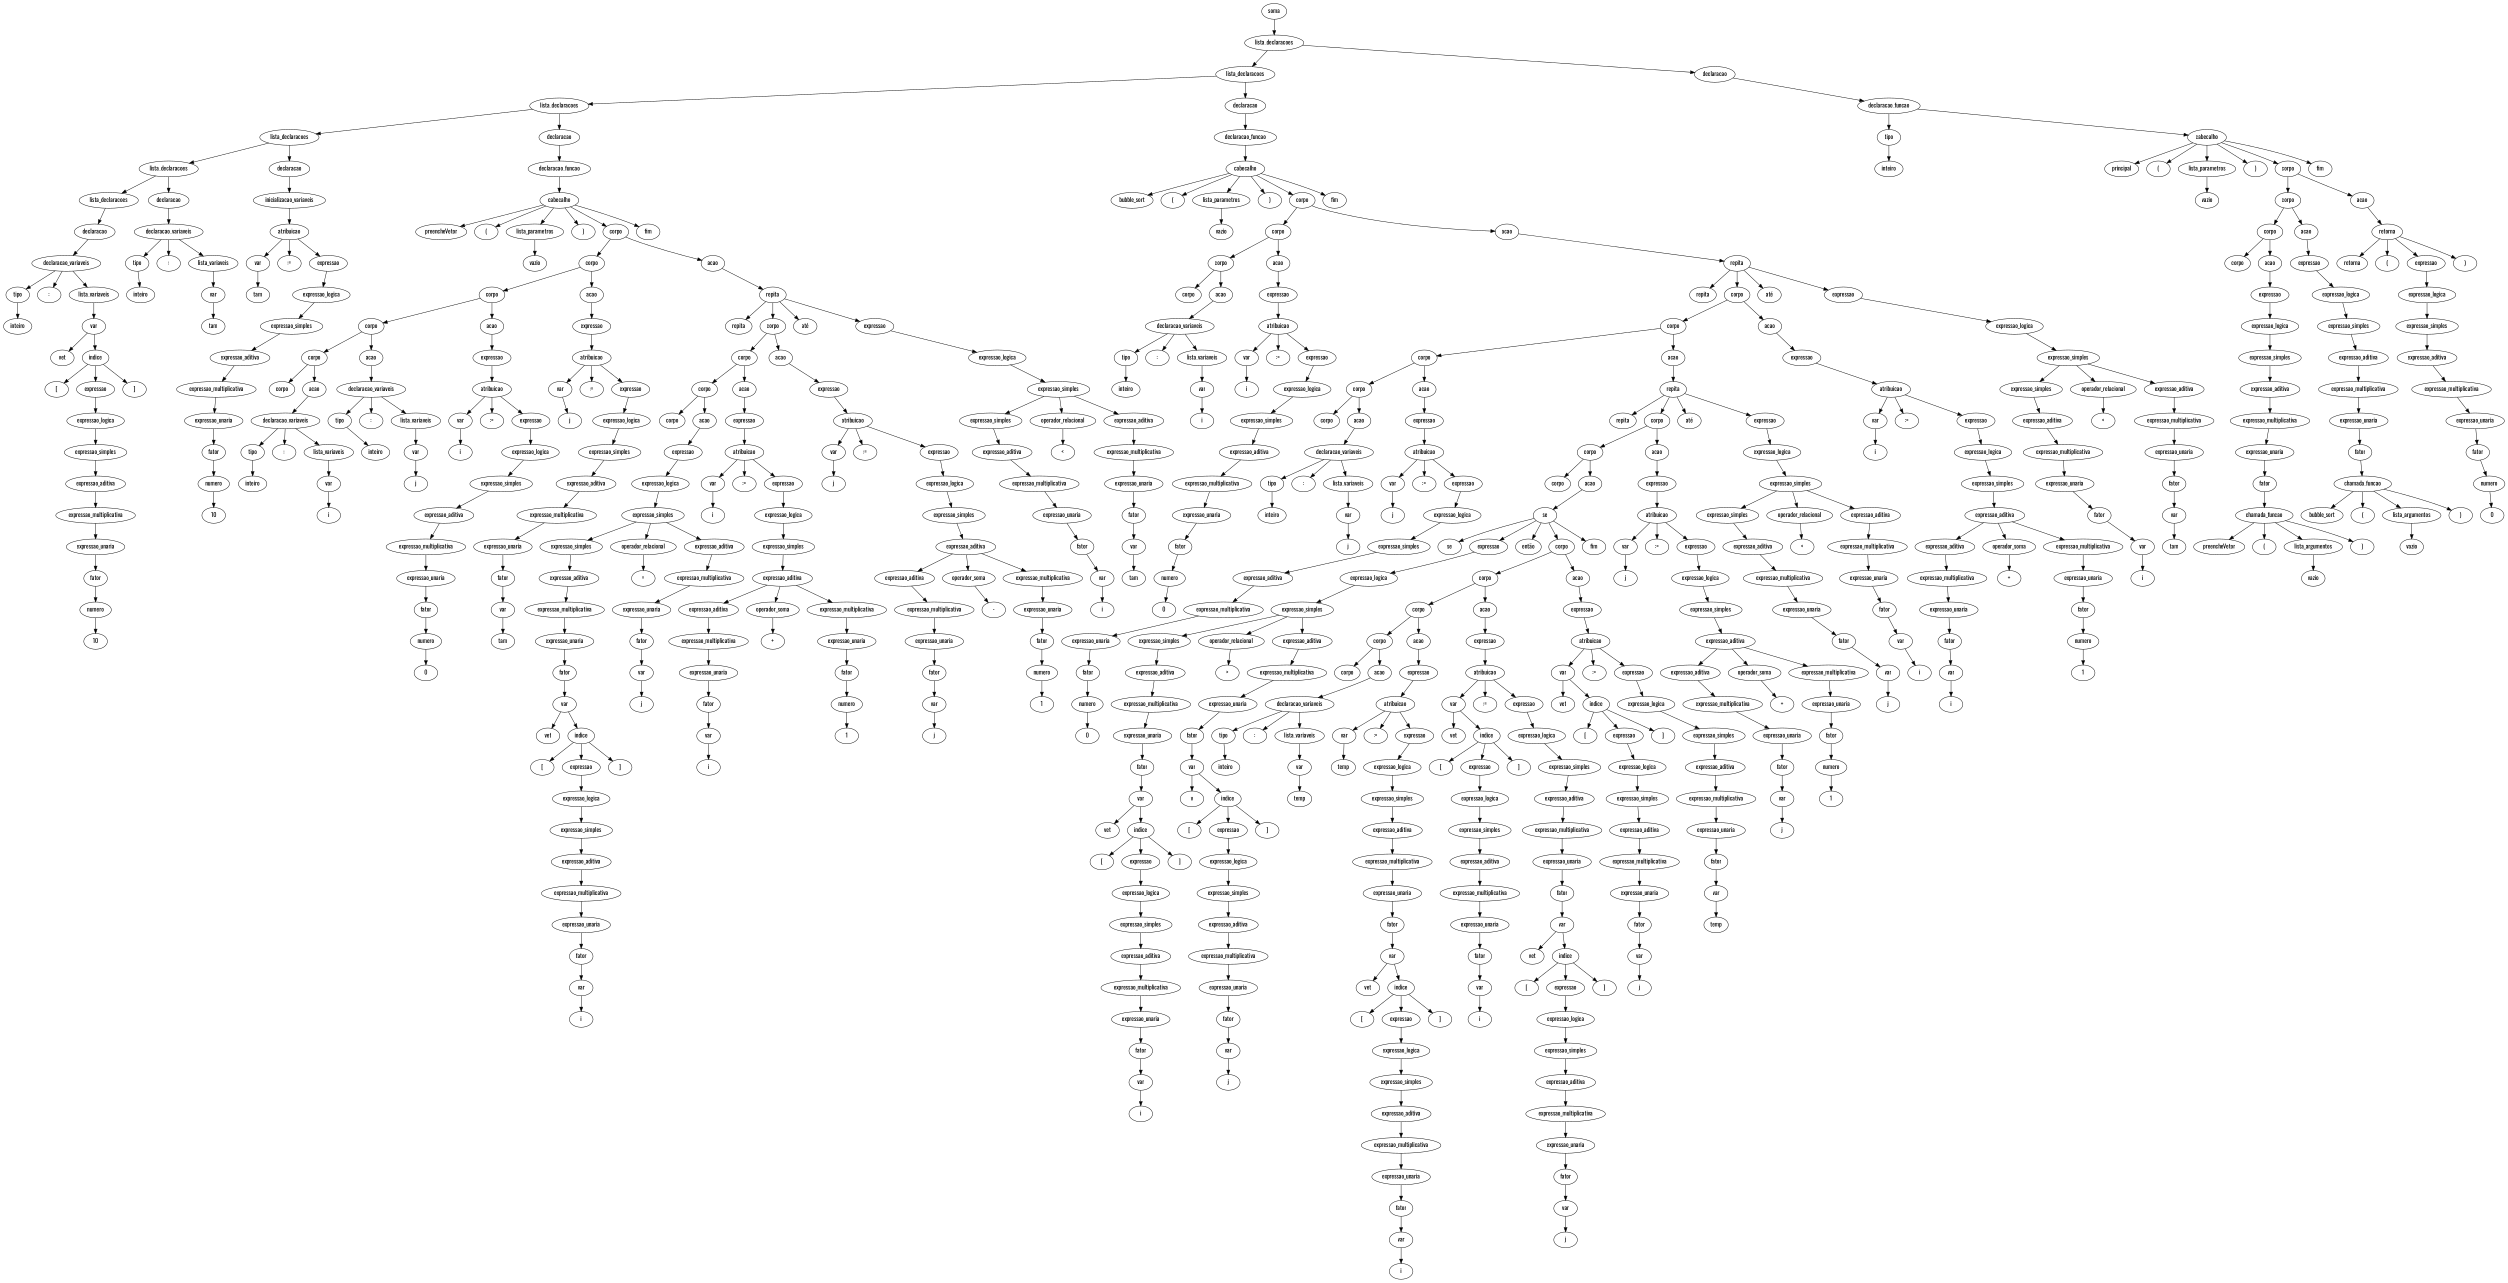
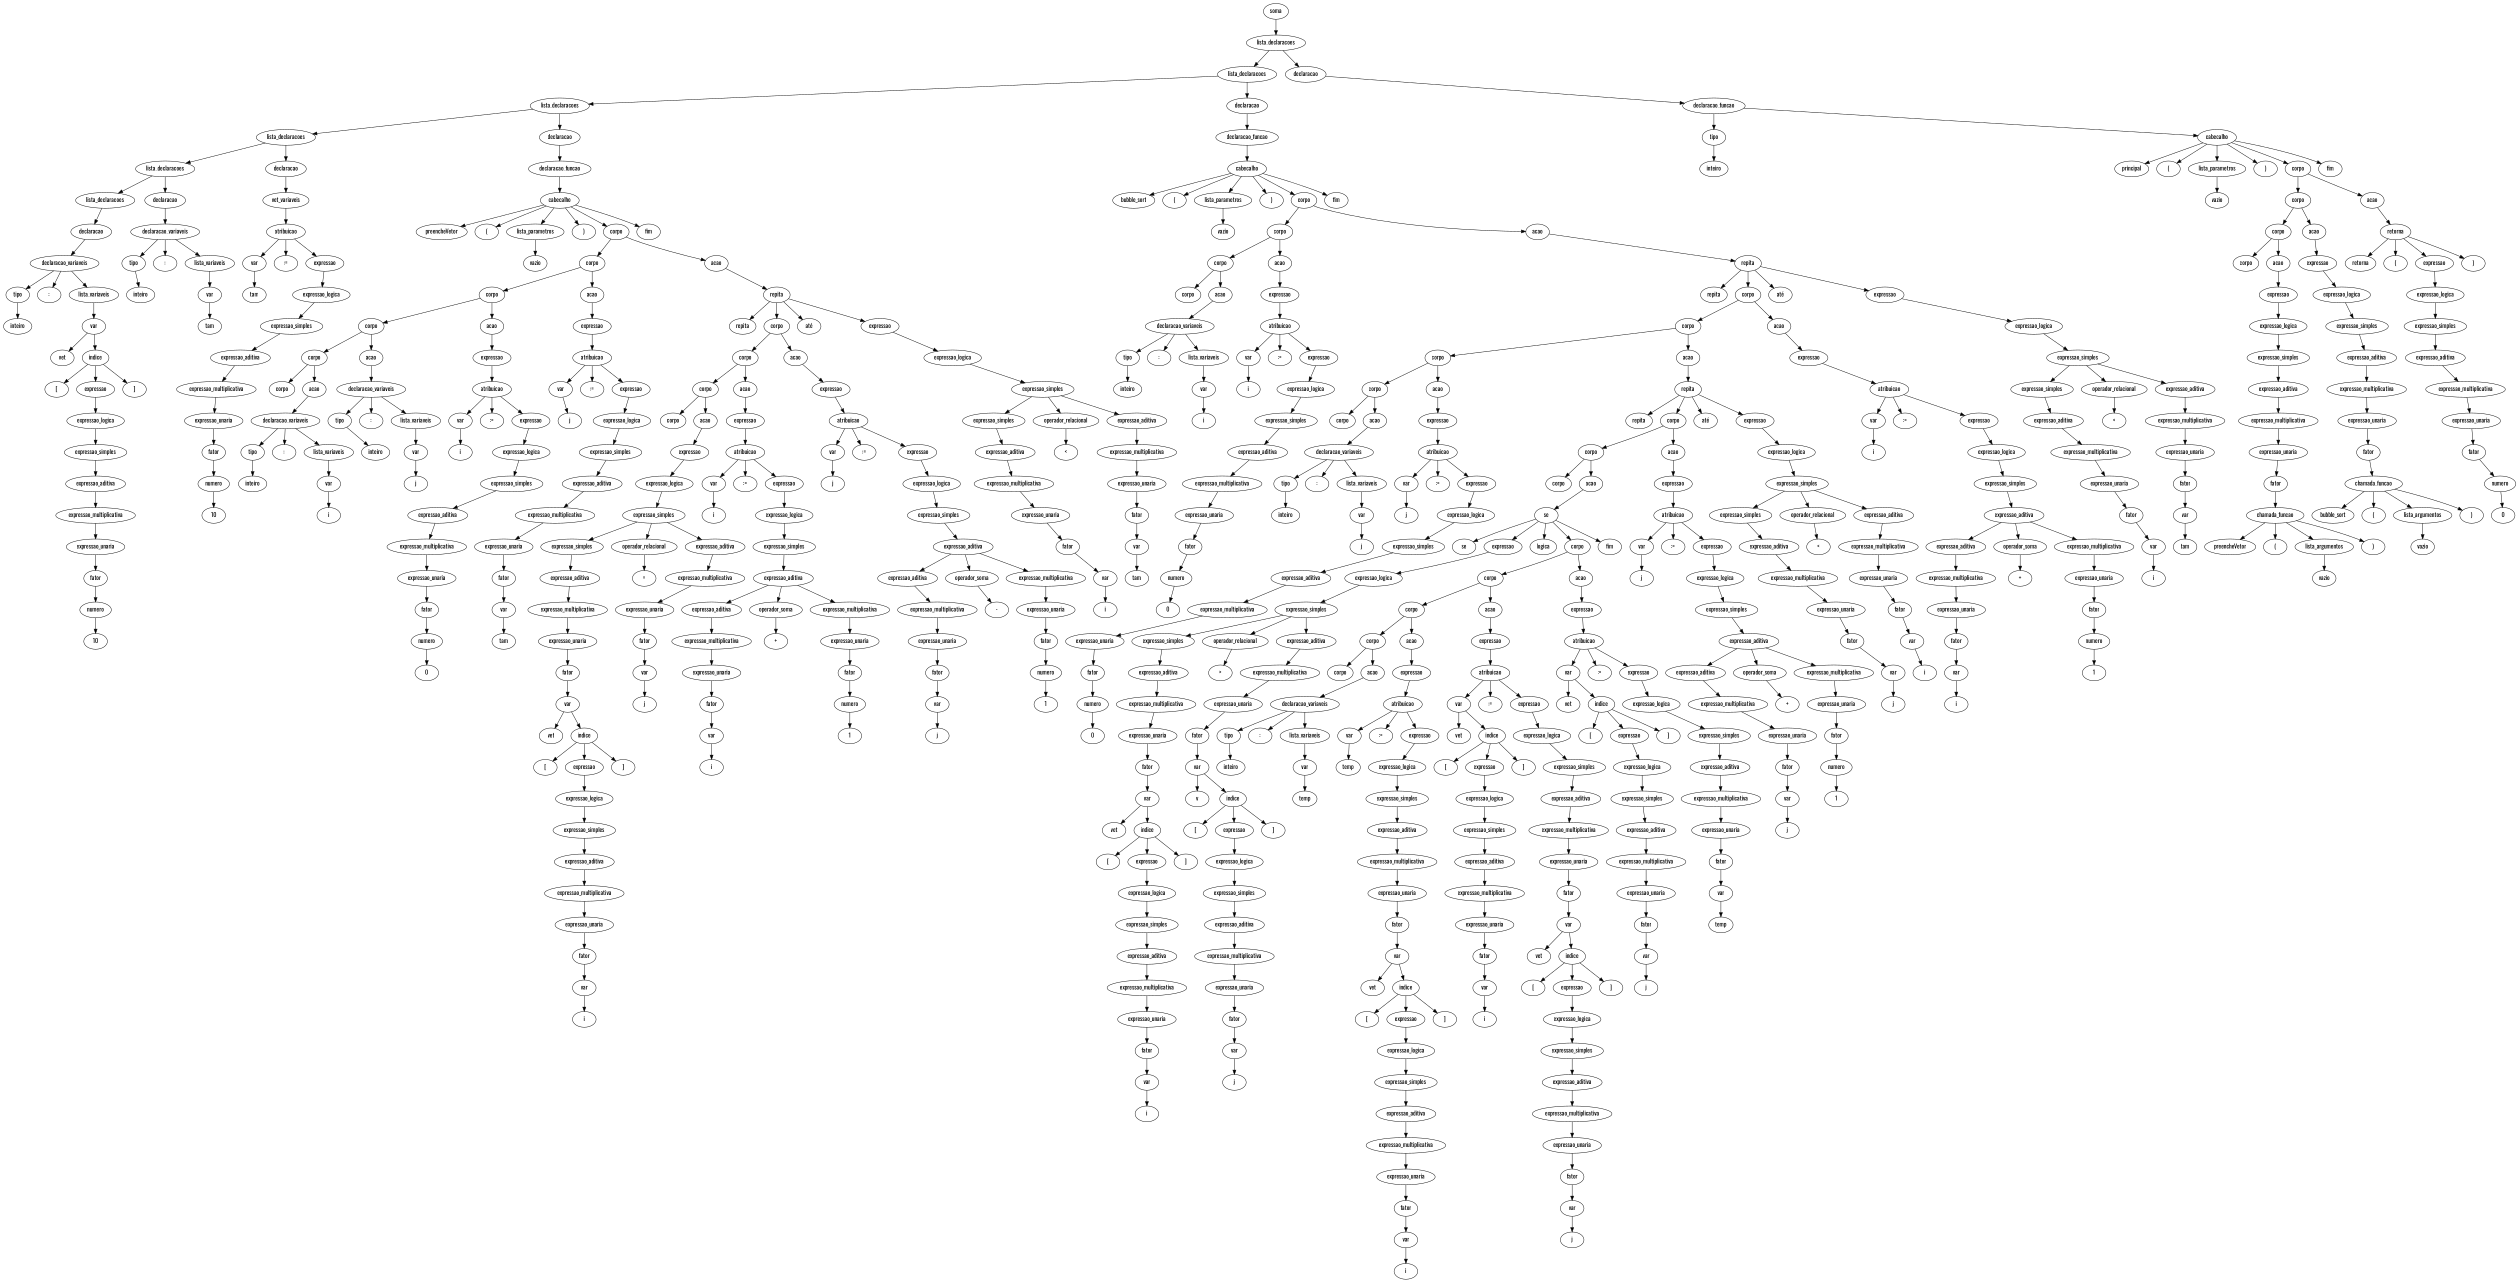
(289, 200) -> (286, 200)
(1528, 547) -> (1543, 547)
